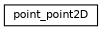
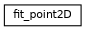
(51, 15) -> (43, 15)
